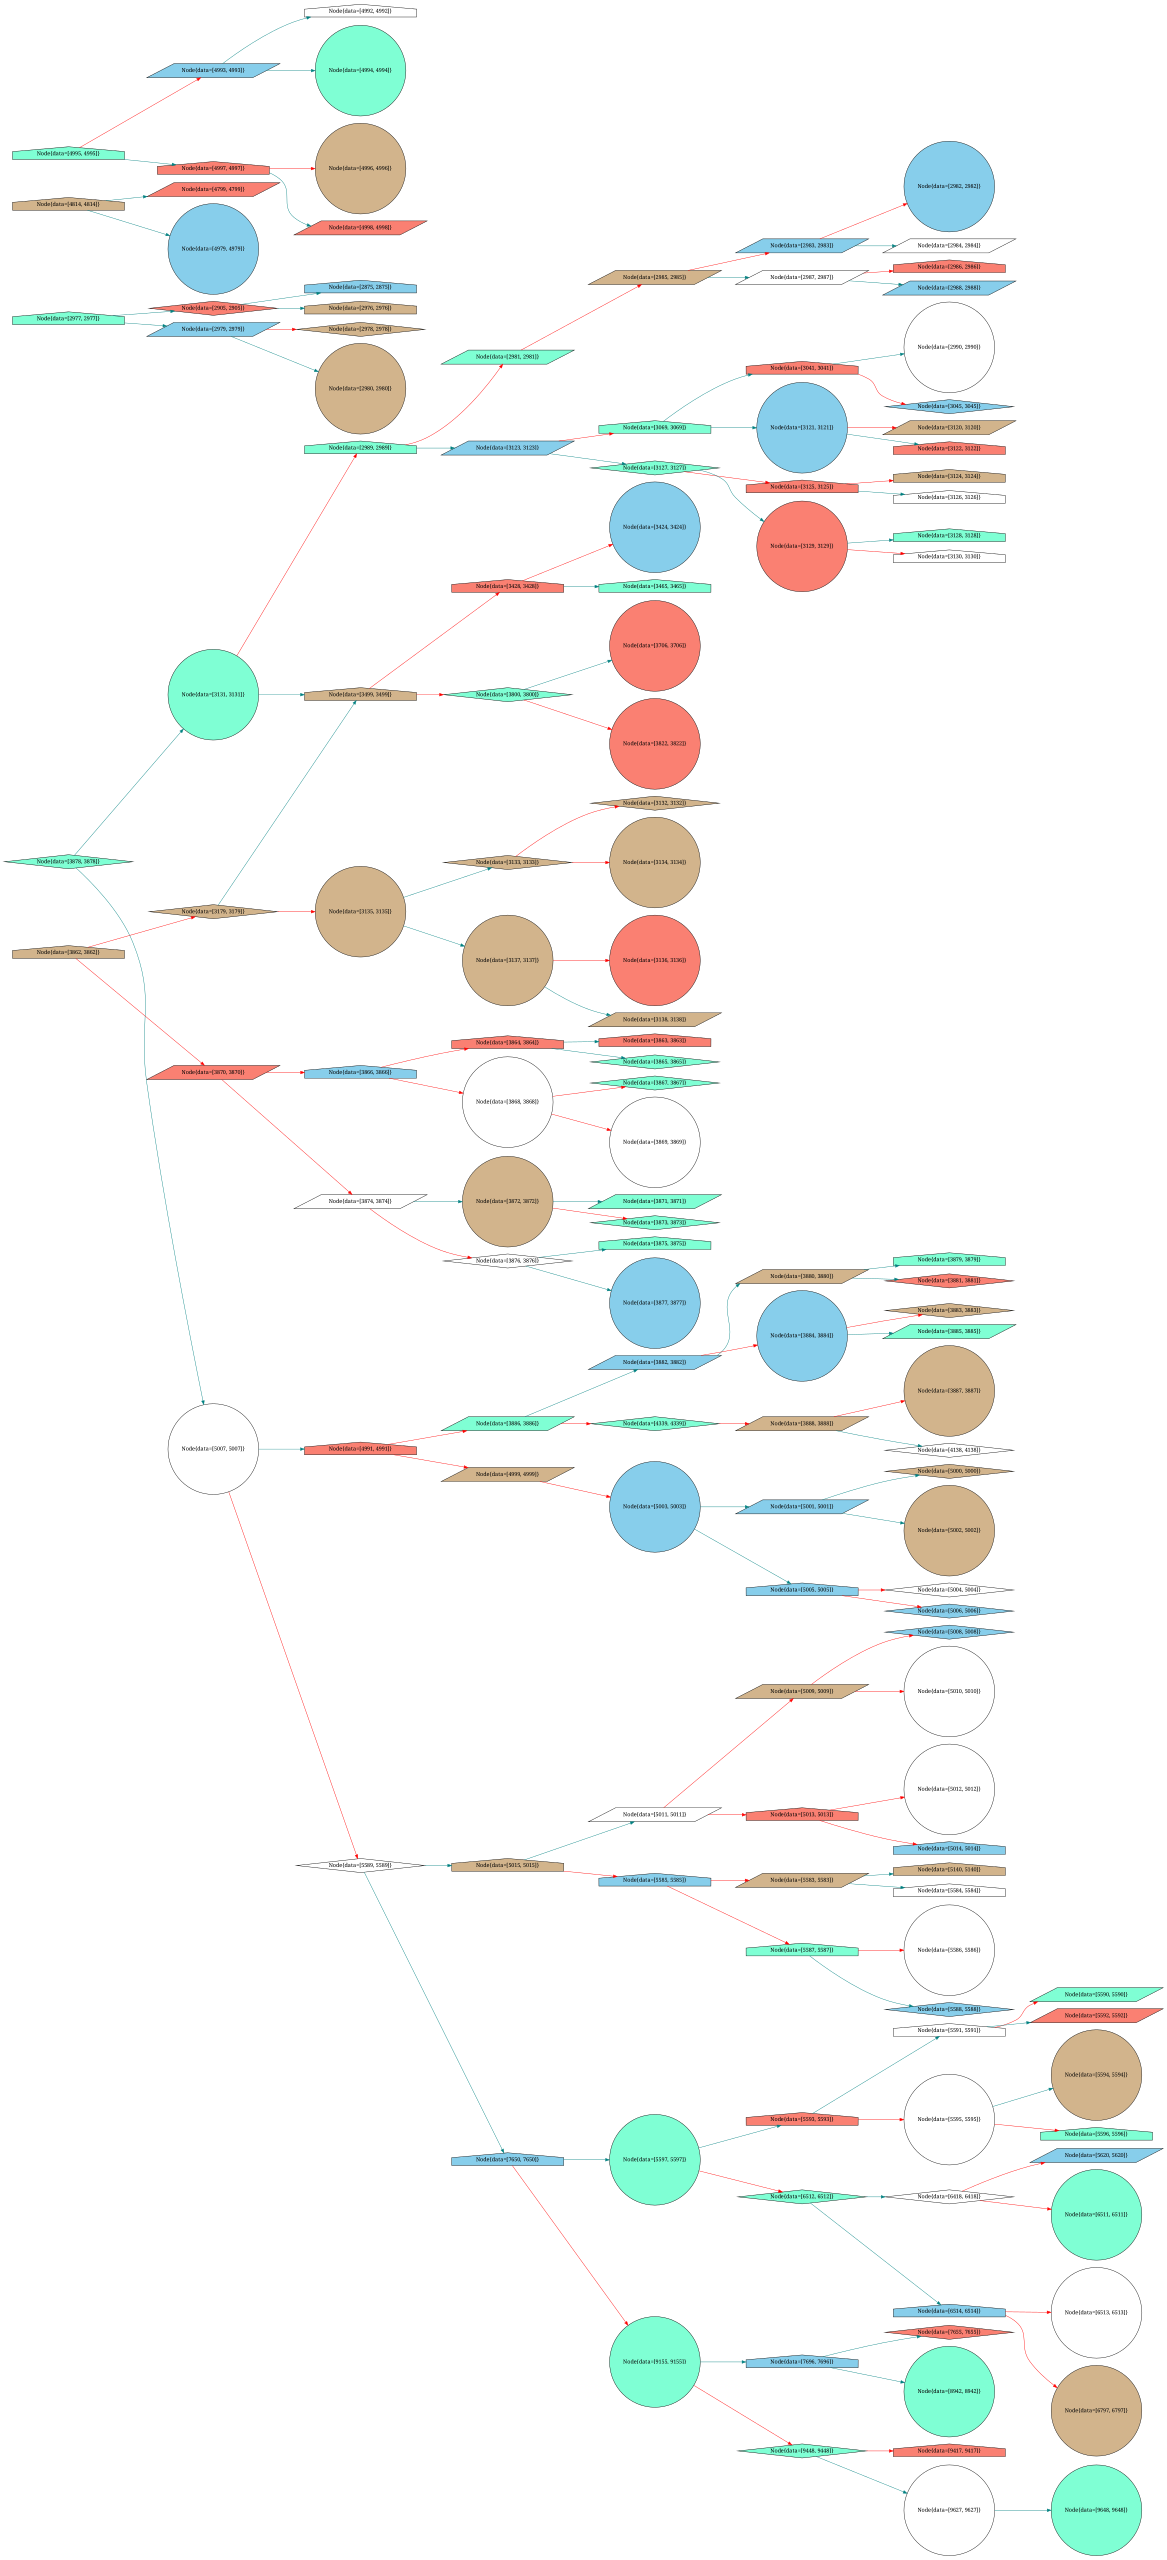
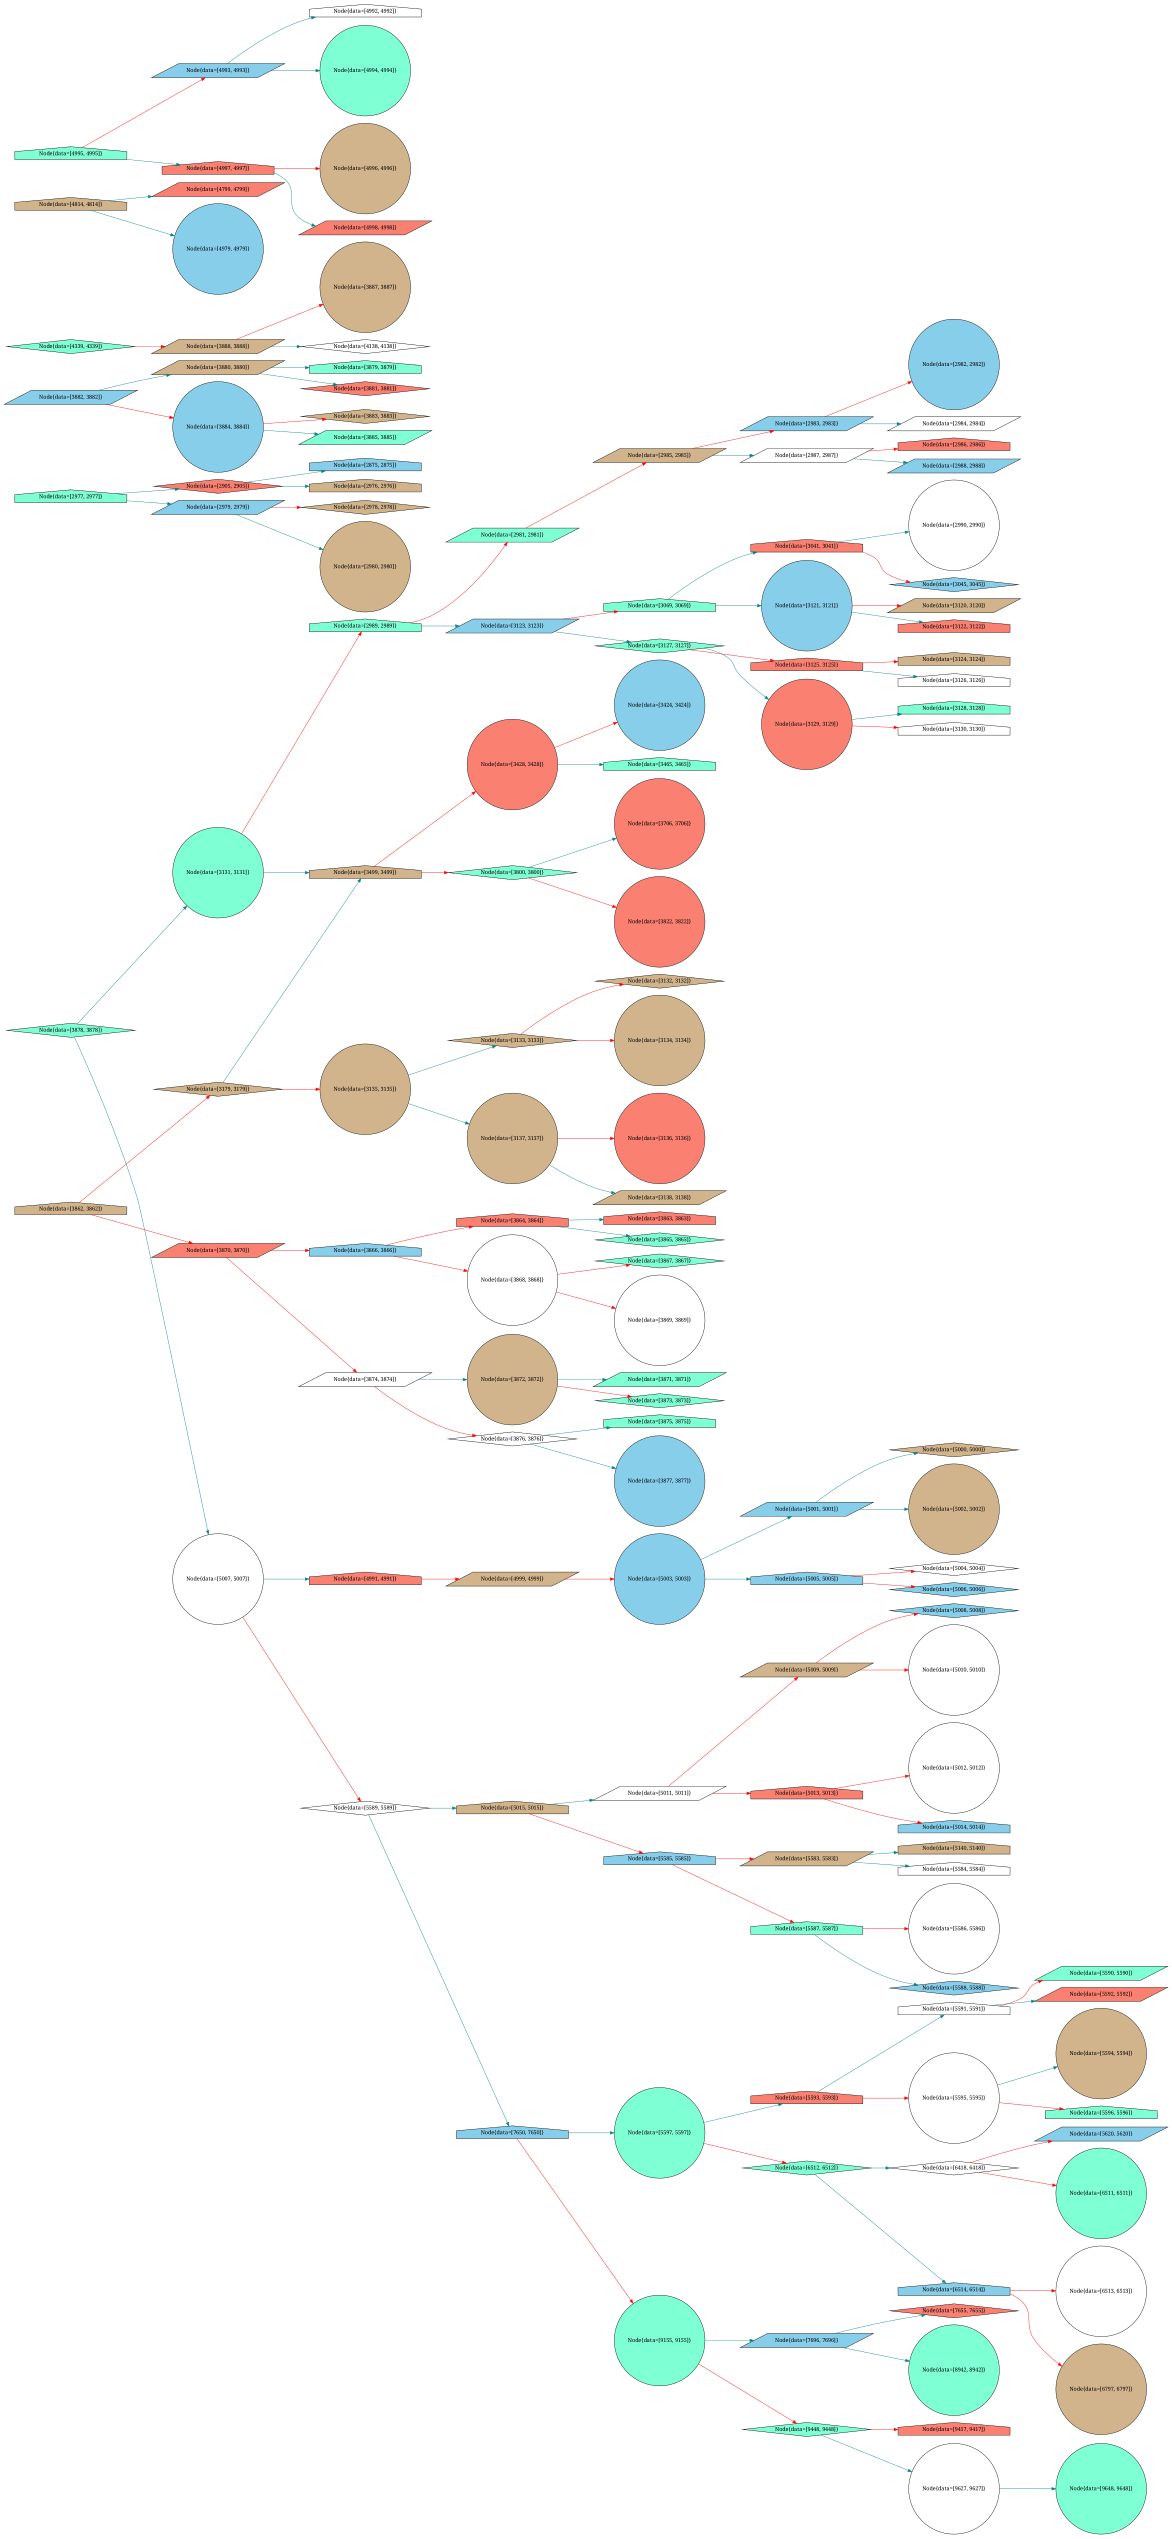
(508, 587) -> (512, 765)
(508, 1424) -> none
(802, 2362) -> (807, 2340)
